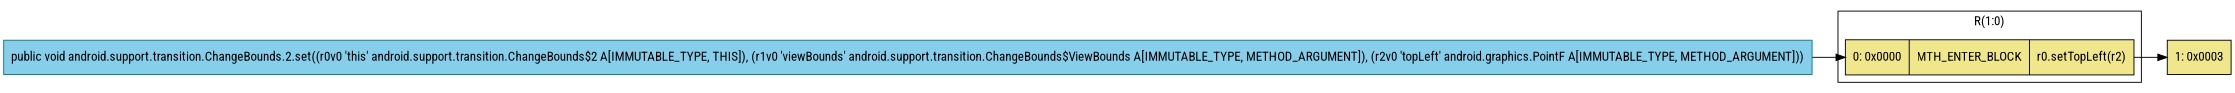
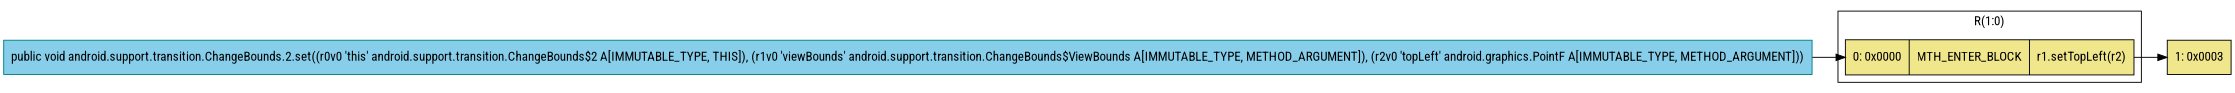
(2082, 57) -> (2082, 57)
